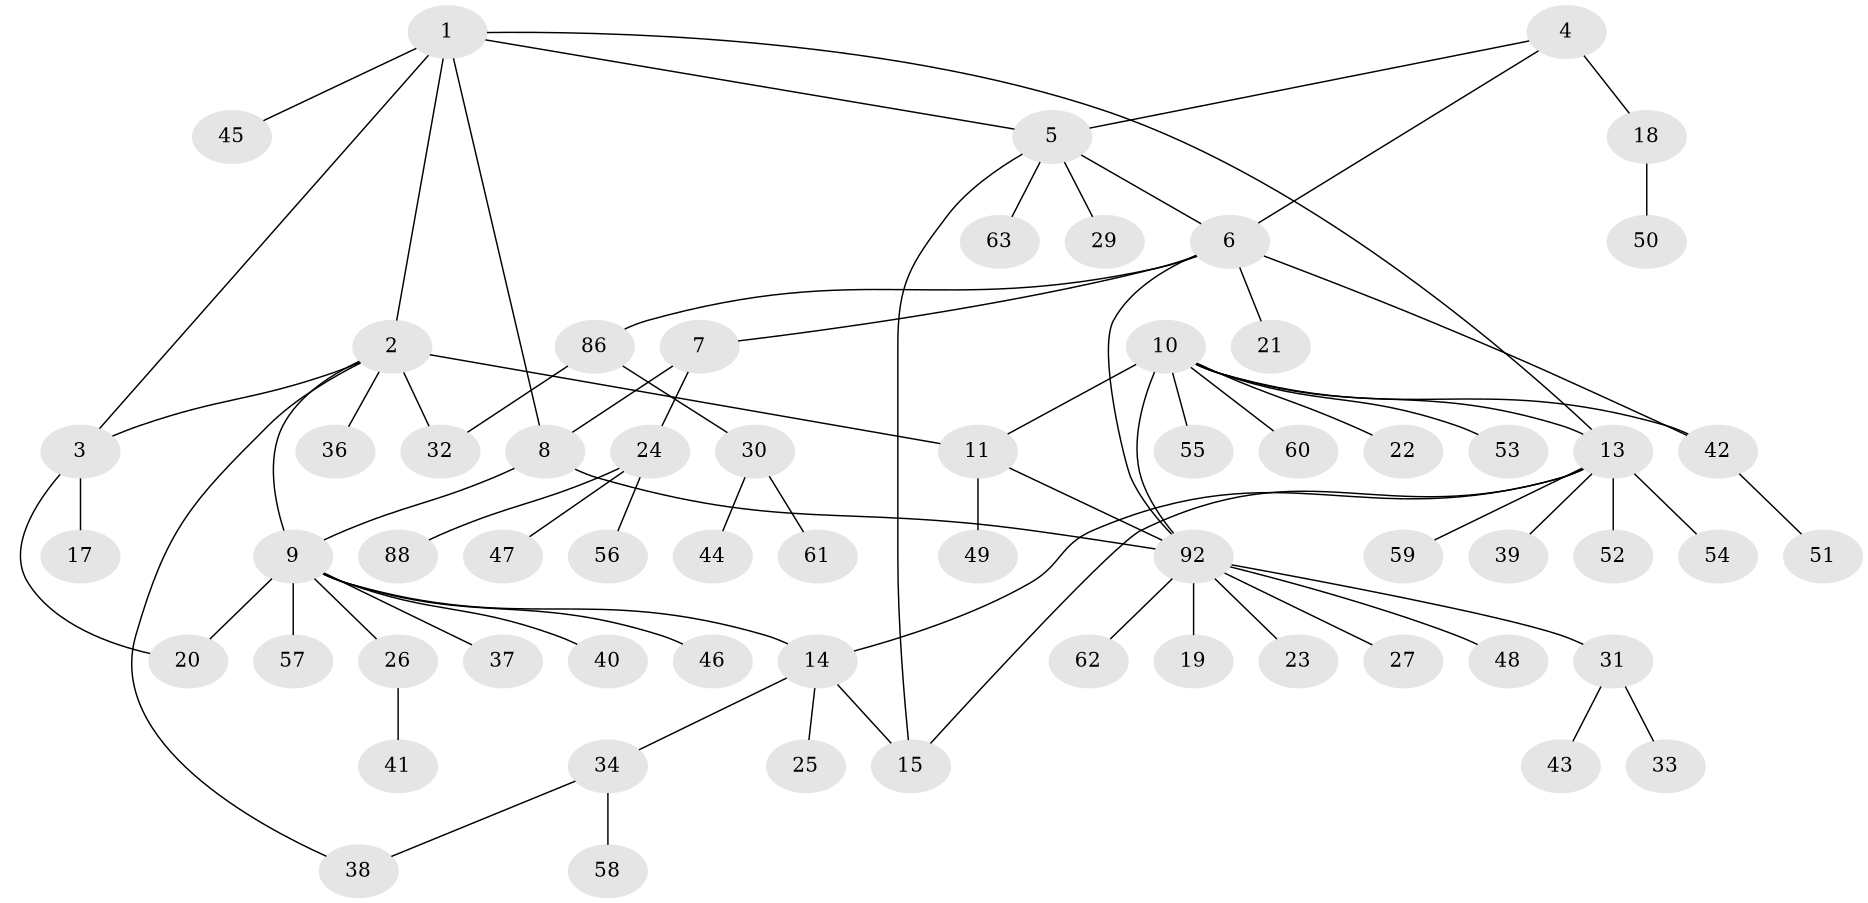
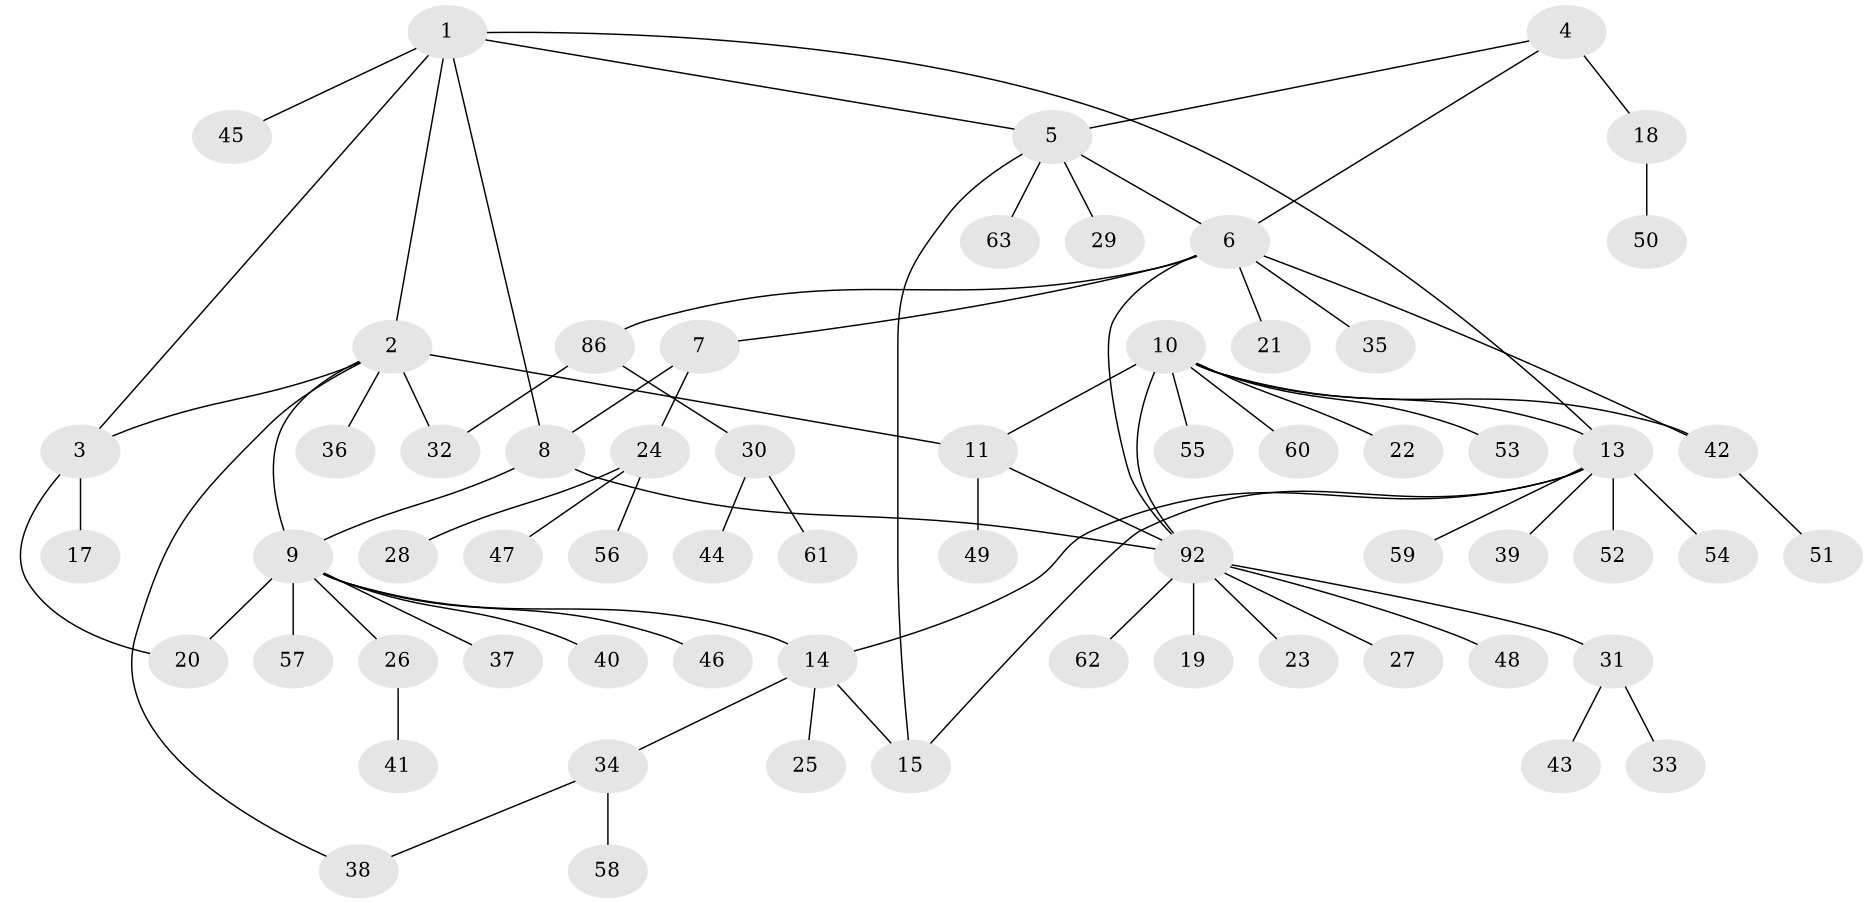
none -> (1376, 347)
(398, 557) -> (398, 557)
